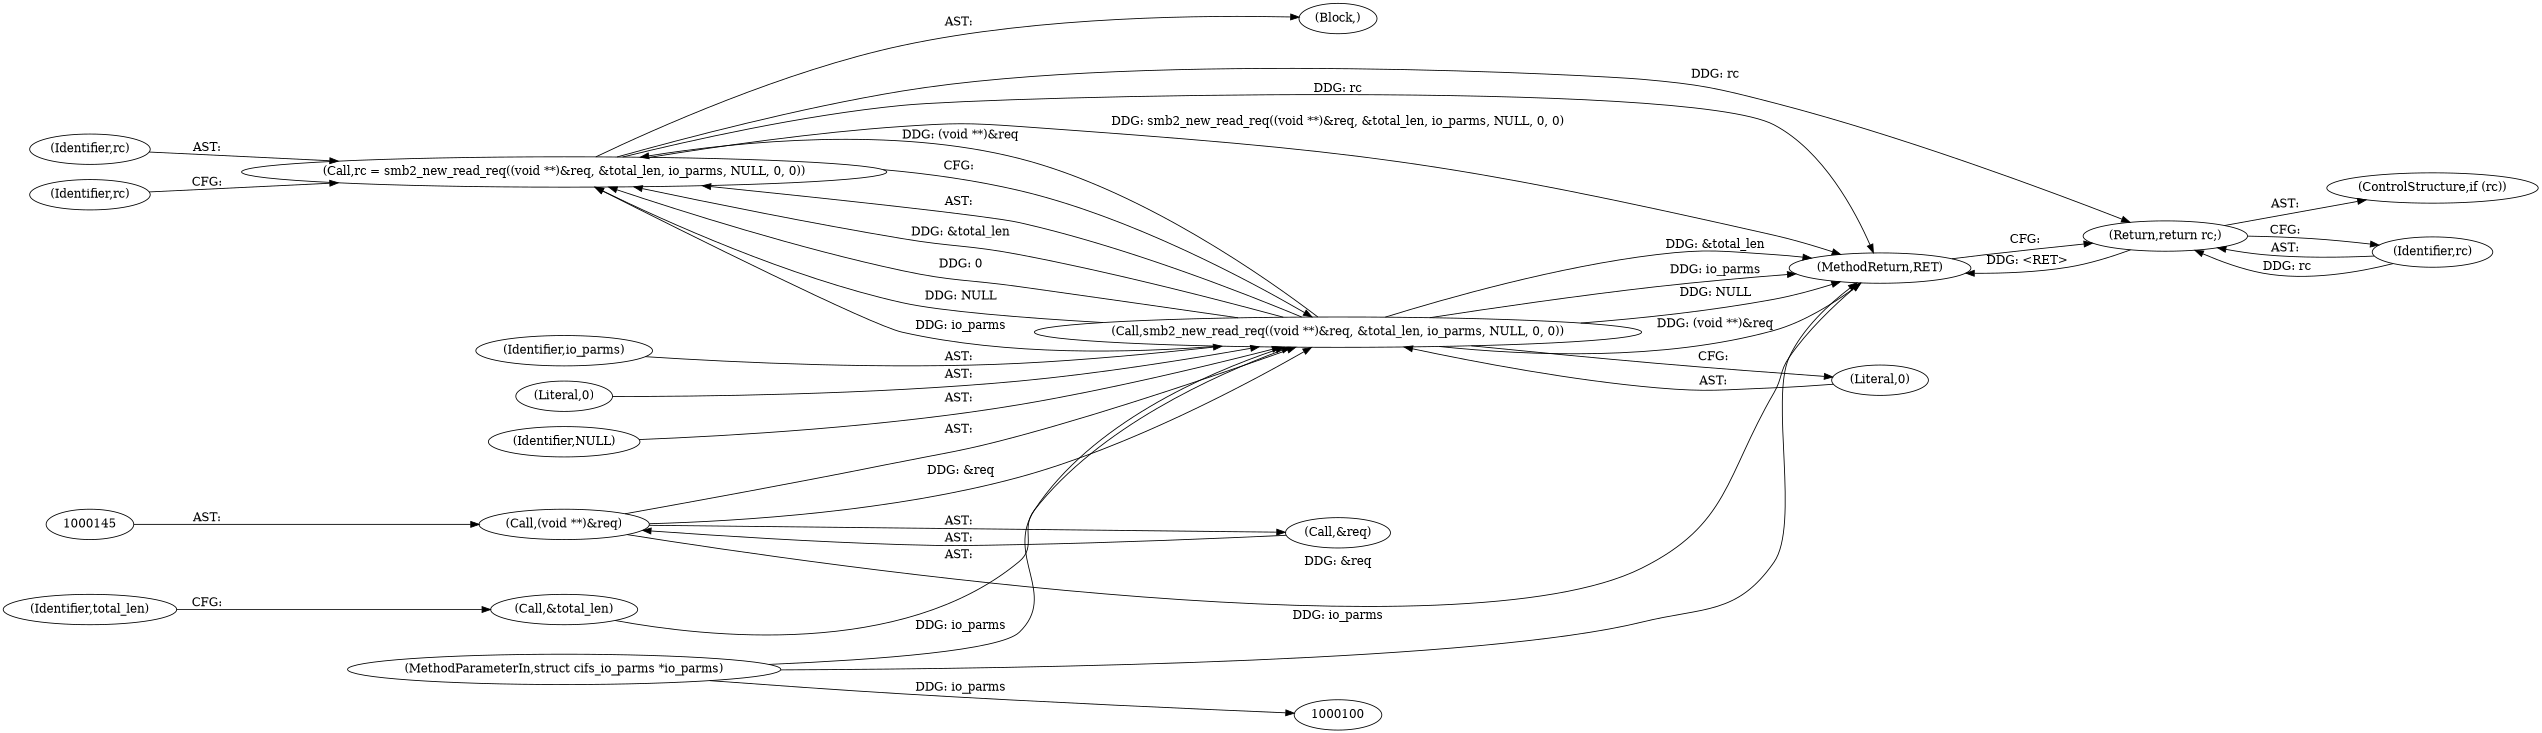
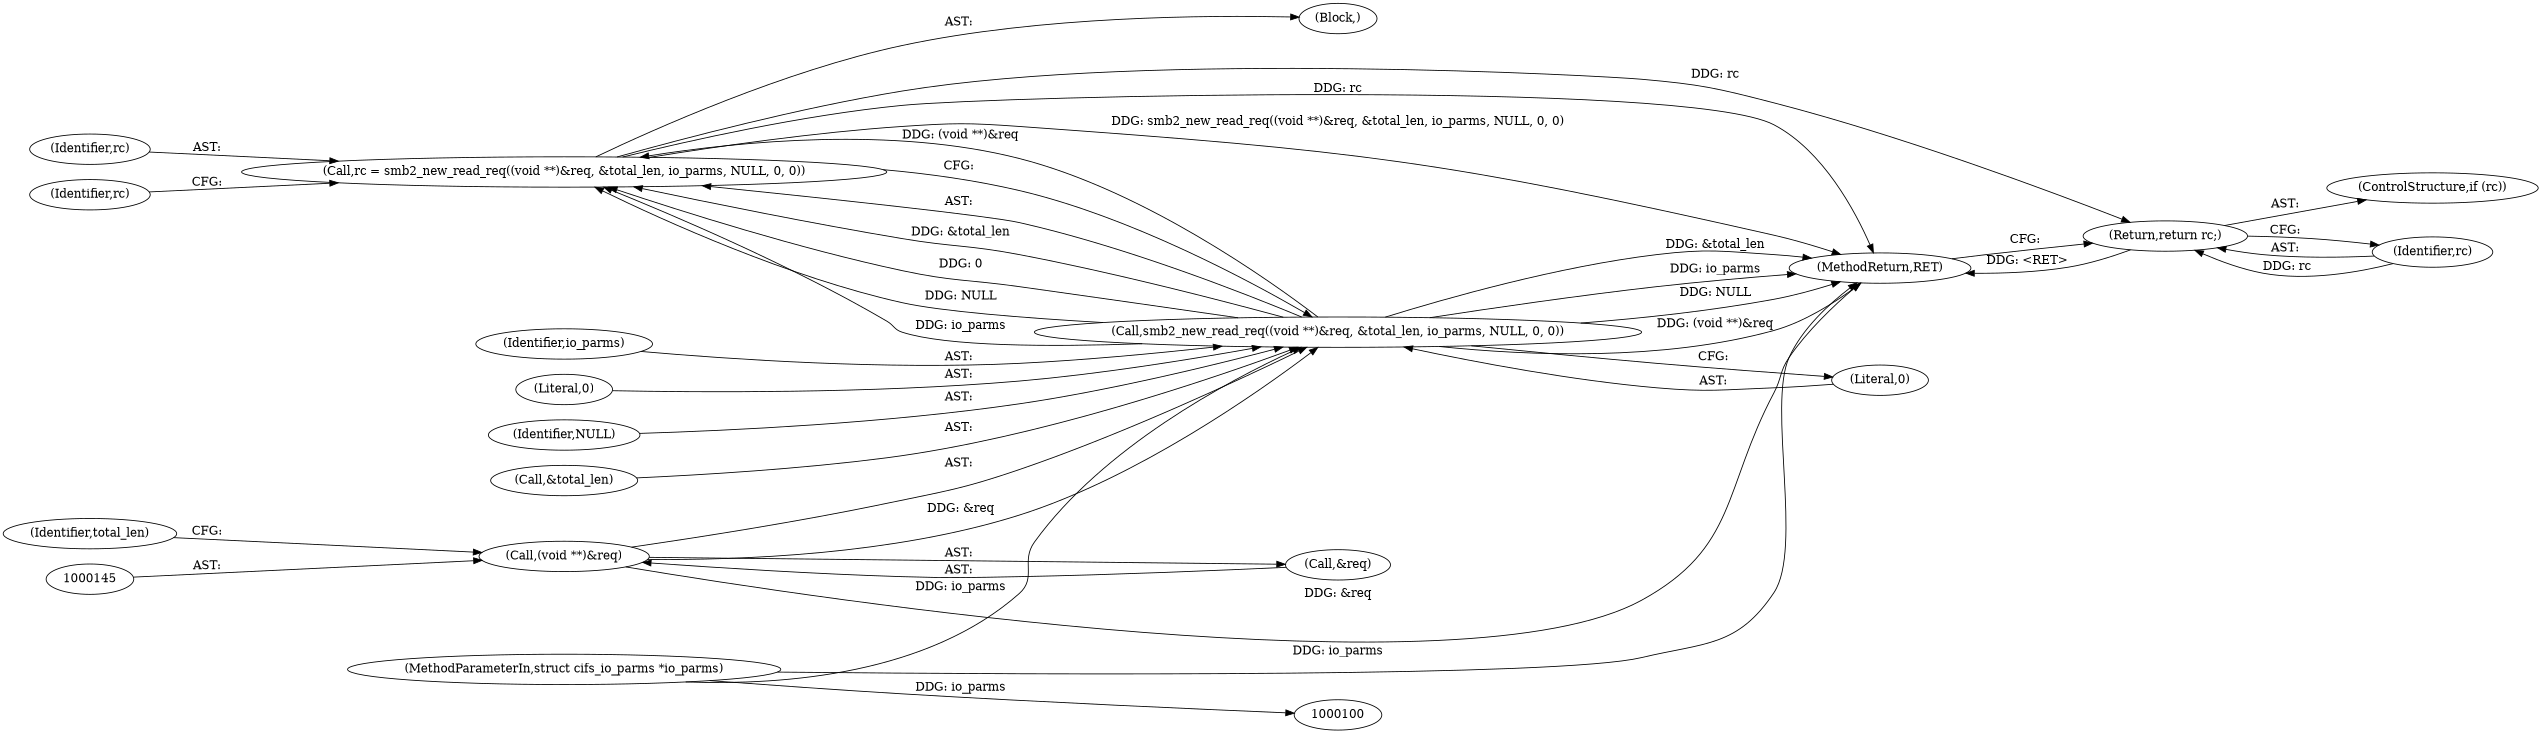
(329, 610) -> (323, 545)
